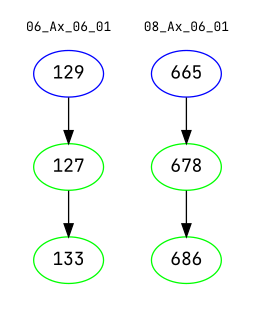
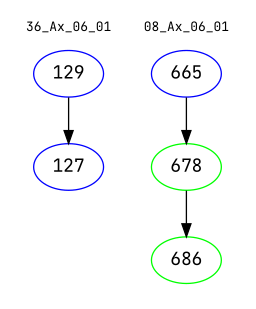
(69, 28) -> (69, 28)
(69, 167) -> (69, 167)
(69, 260) -> none
